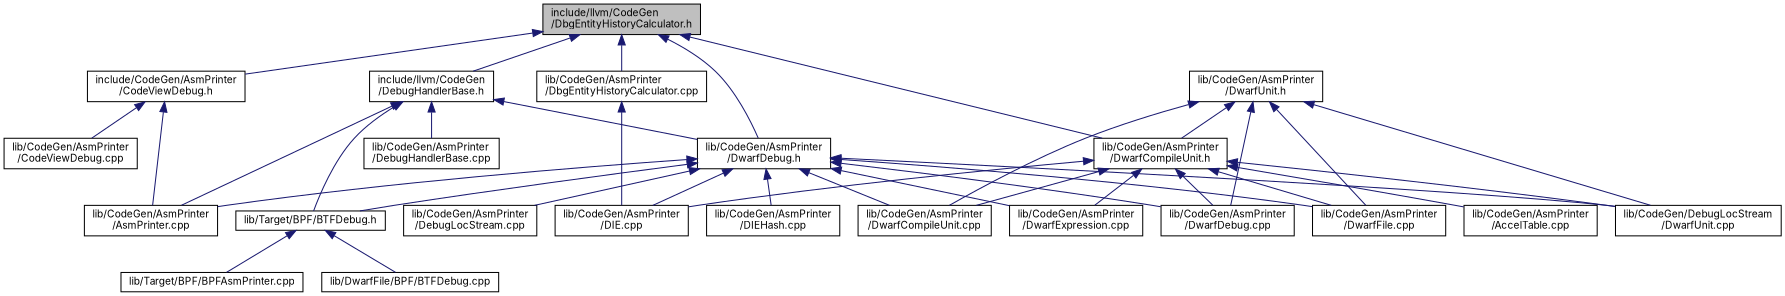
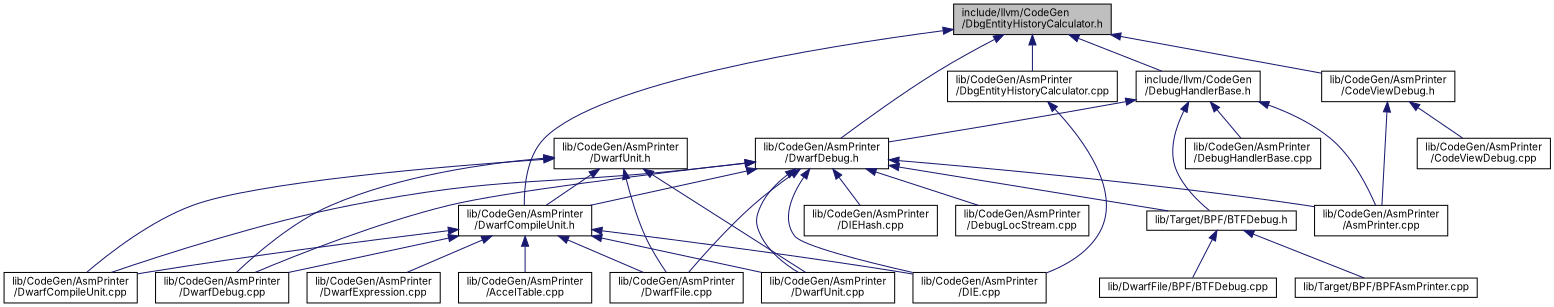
(166, 86) -> (1388, 86)
(925, 188) -> (661, 190)
(1698, 221) -> (828, 288)
